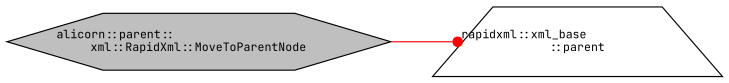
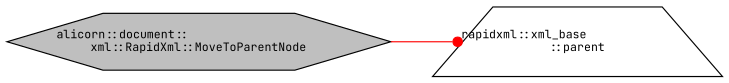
(199, 42) -> (199, 42)
